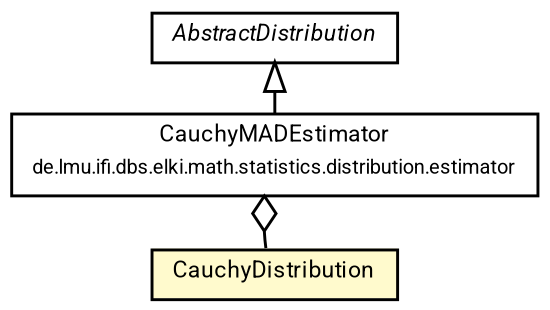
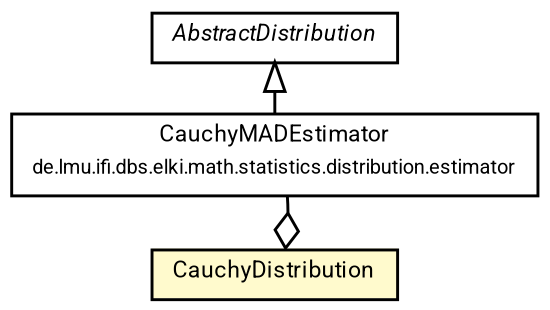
(265, 240) -> (288, 204)
